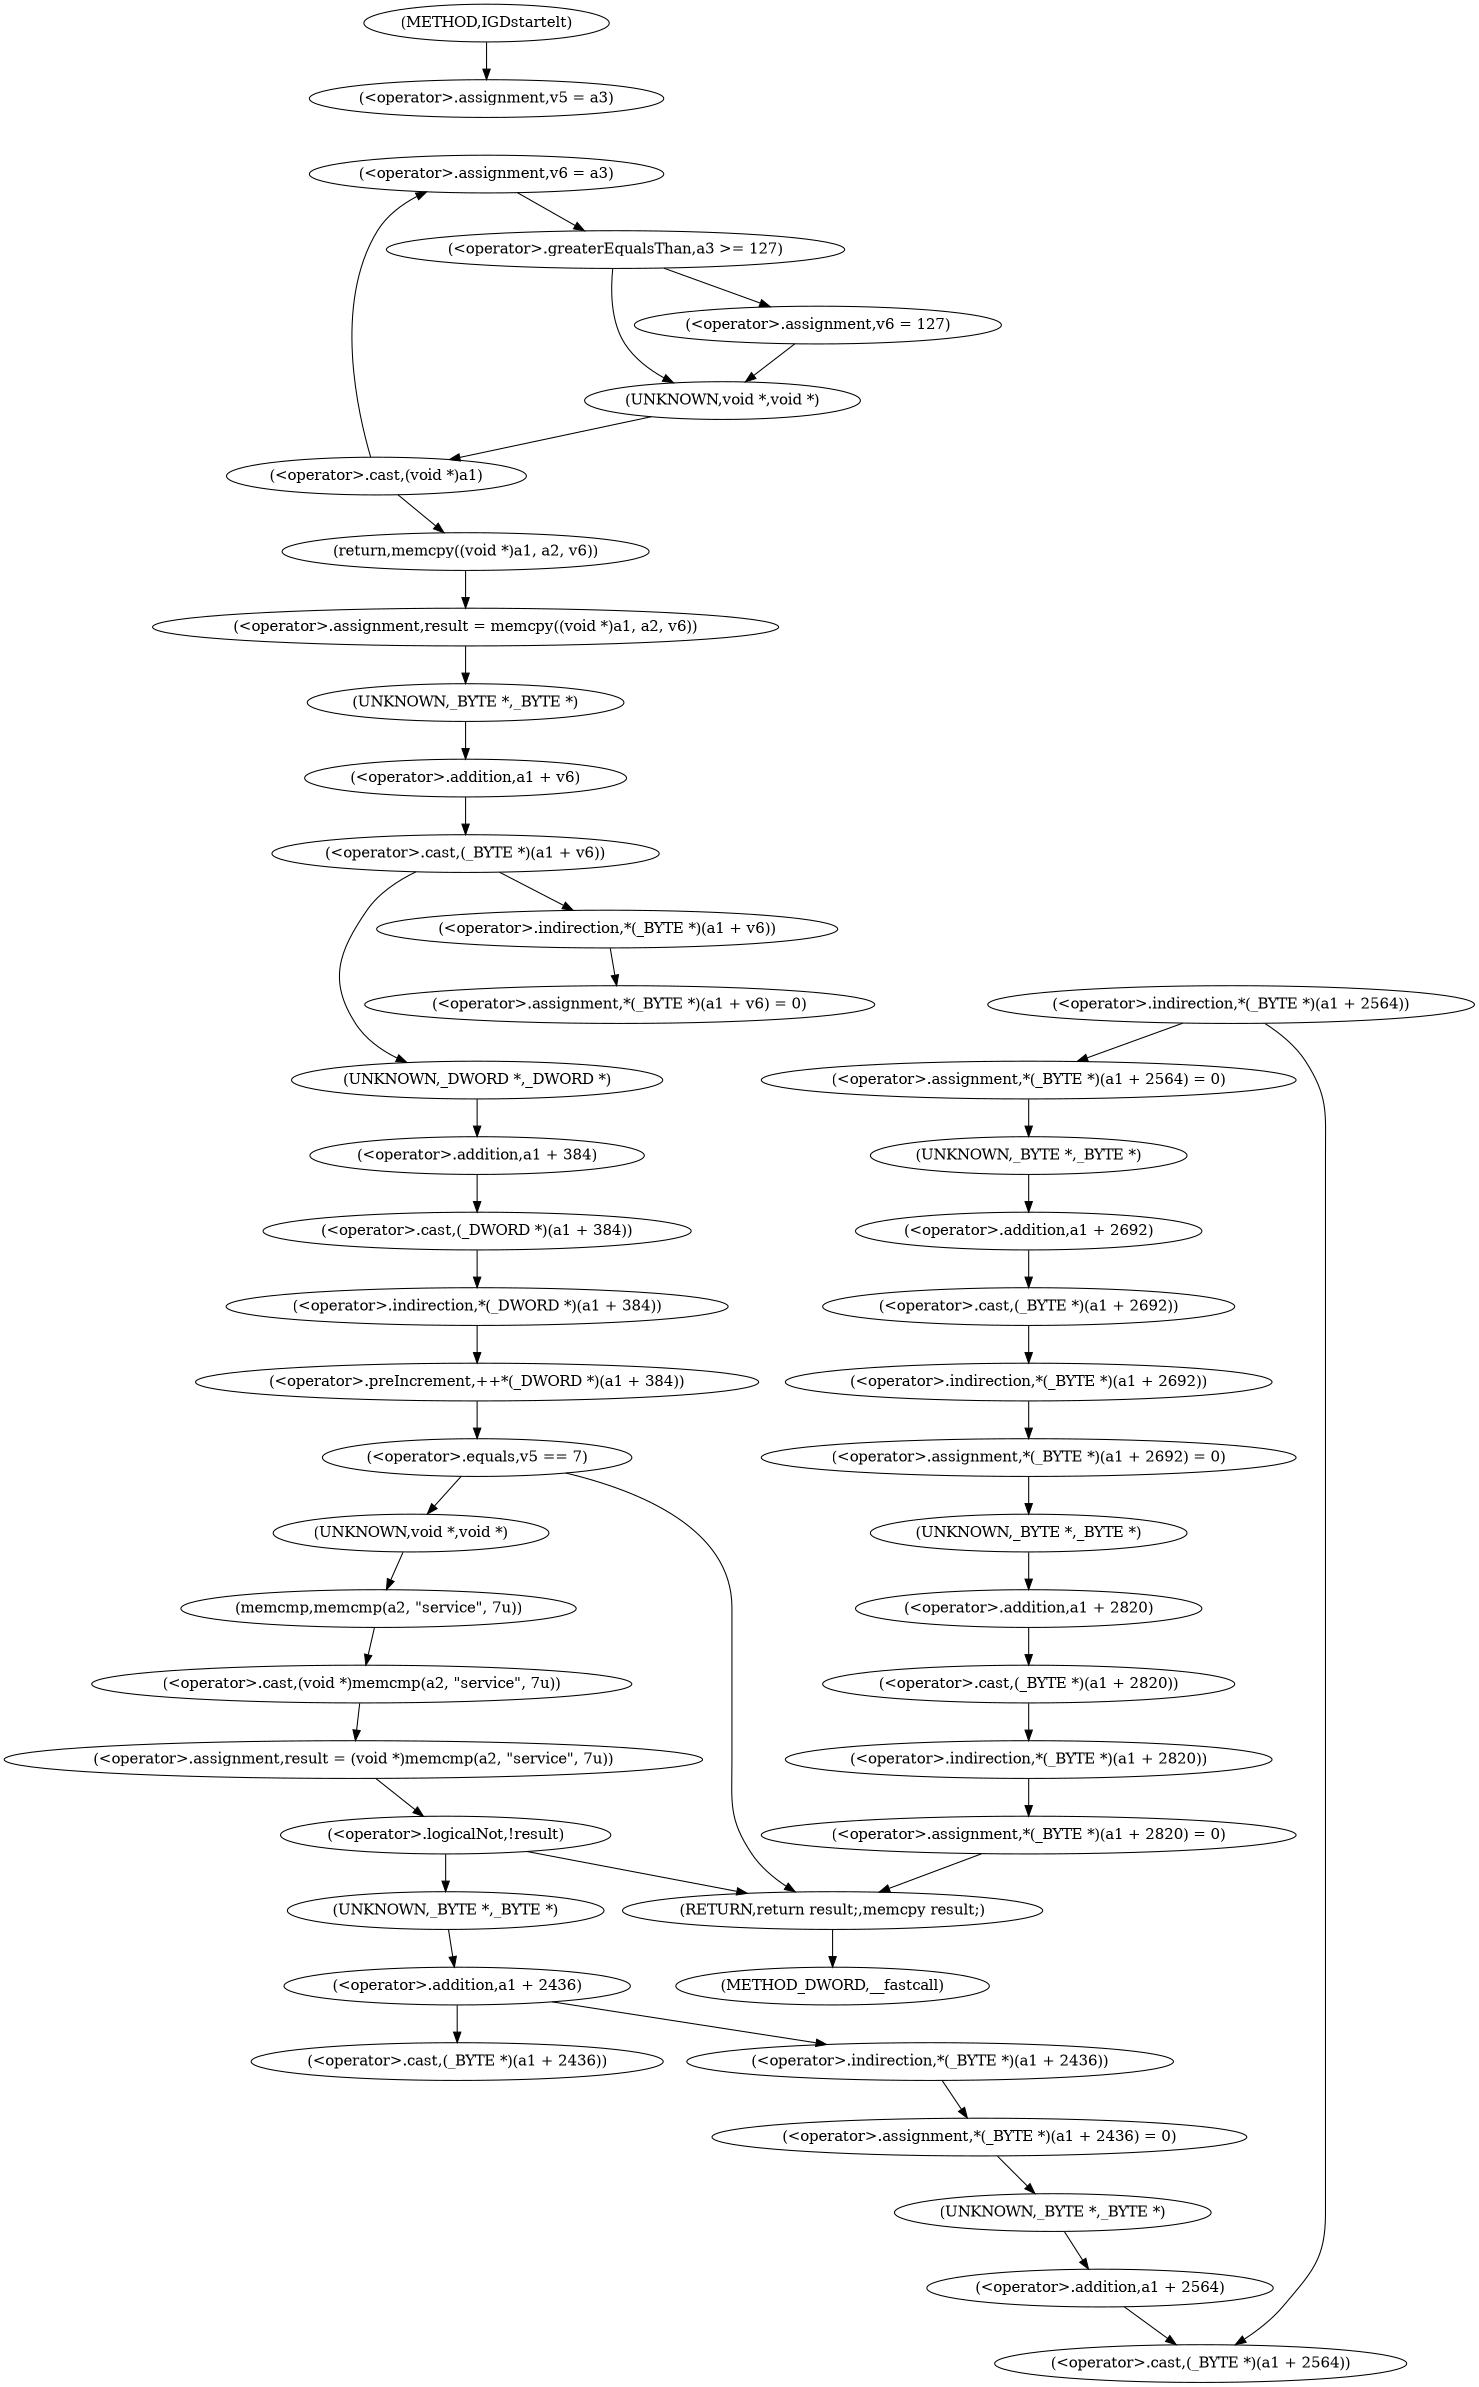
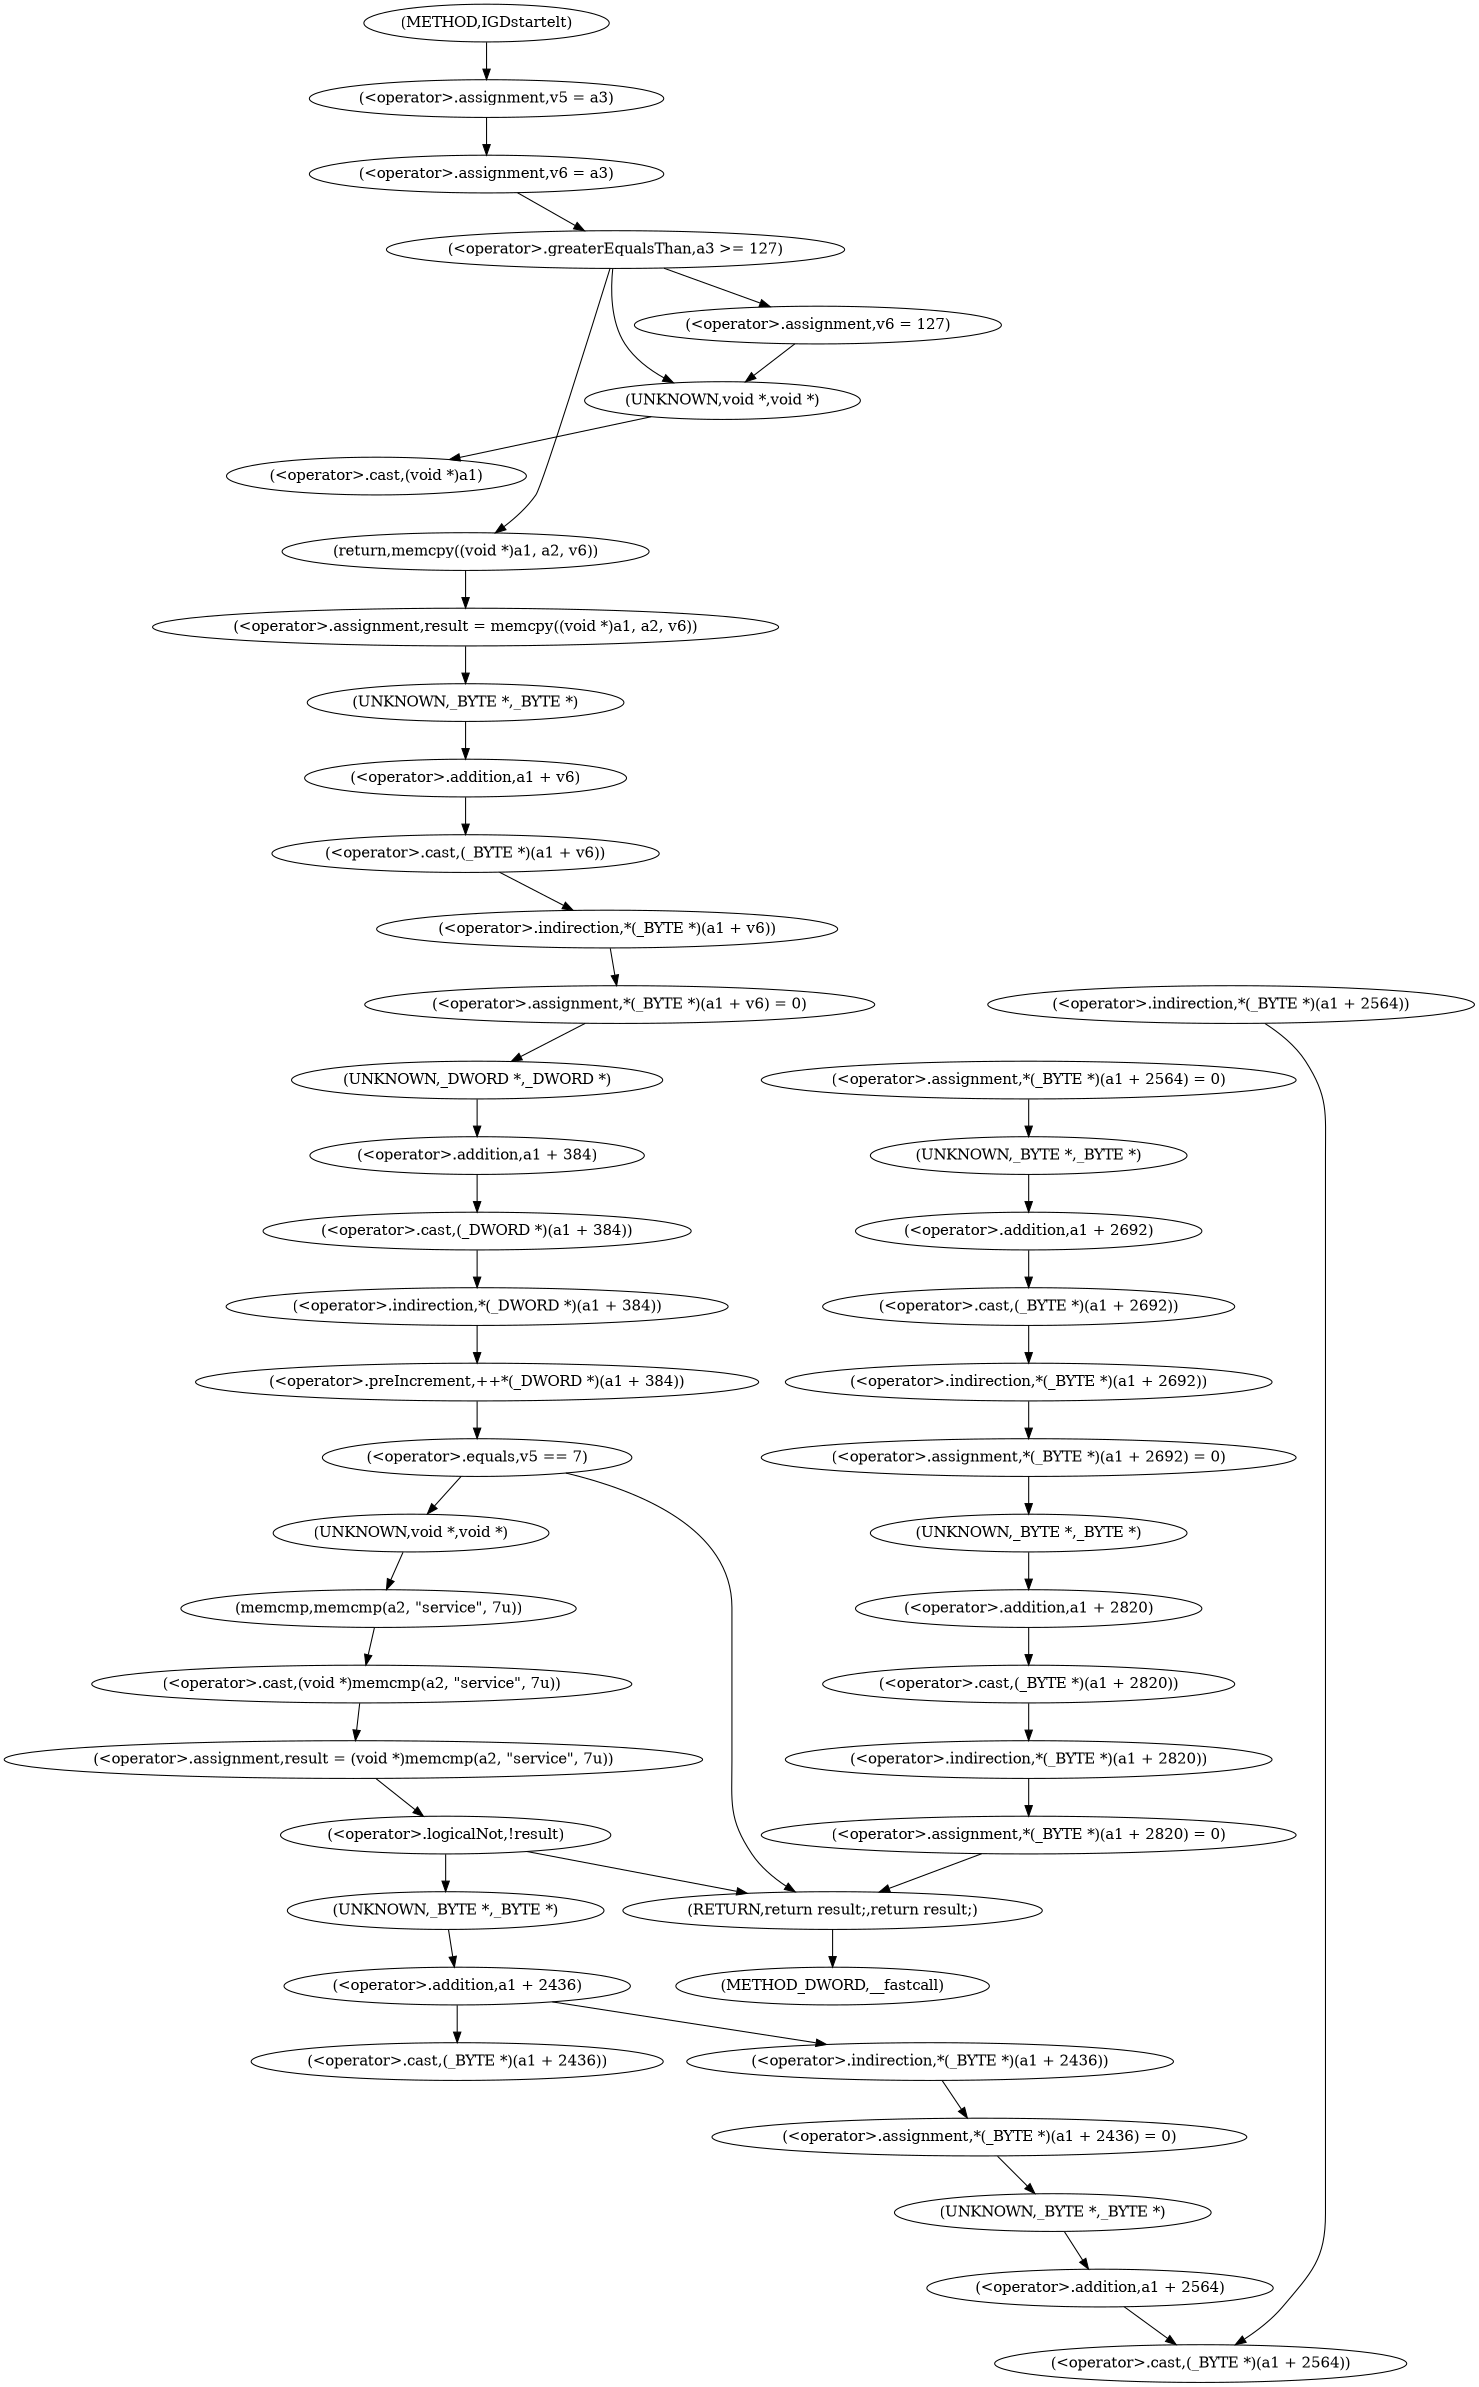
(353, 316) -> (487, 131)
(417, 510) -> (567, 404)
(341, 961) -> (553, 1040)
(1135, 1041) -> none
(833, 1911) -> (833, 1911)
